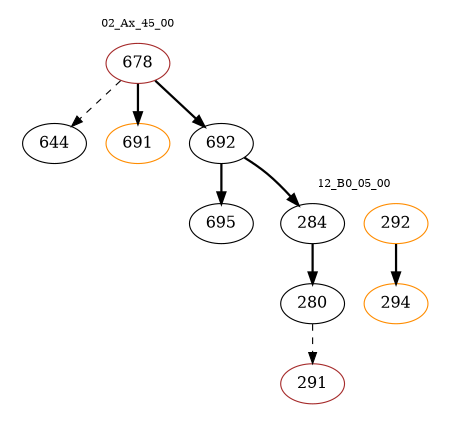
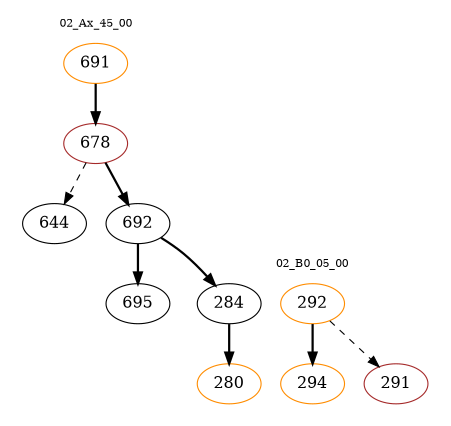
(138, 98) -> (96, 98)
(354, 184) -> (313, 264)
(313, 304) -> (229, 384)
(313, 338) -> (350, 340)
